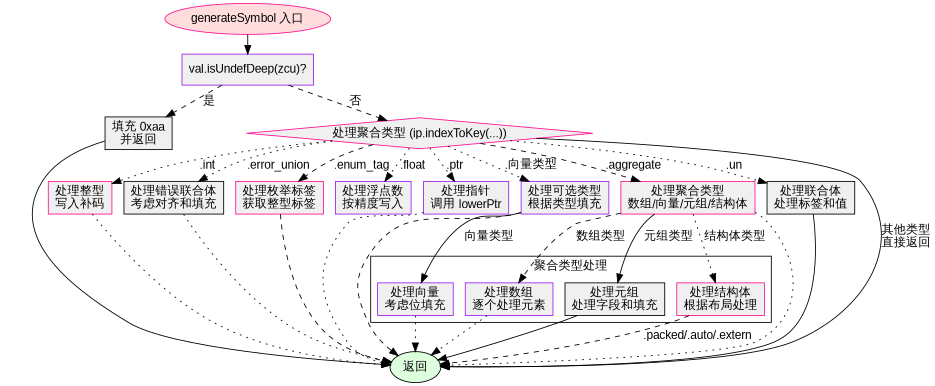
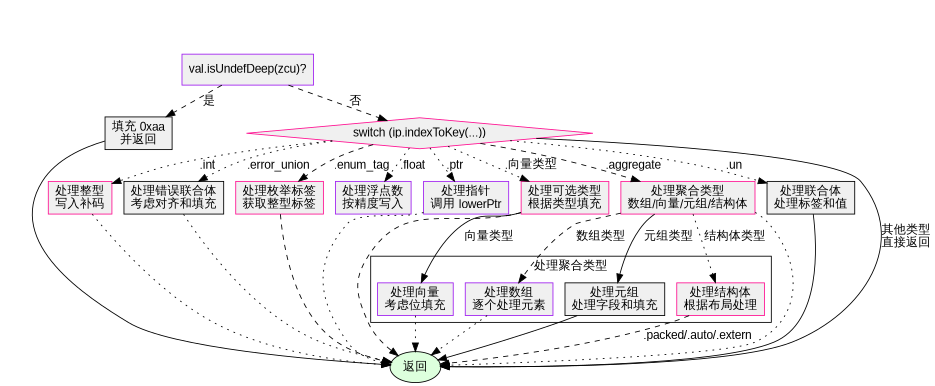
(248, 19) -> none
(420, 133) -> (420, 133)
(565, 198) -> (565, 198)
(571, 266) -> (571, 266)
